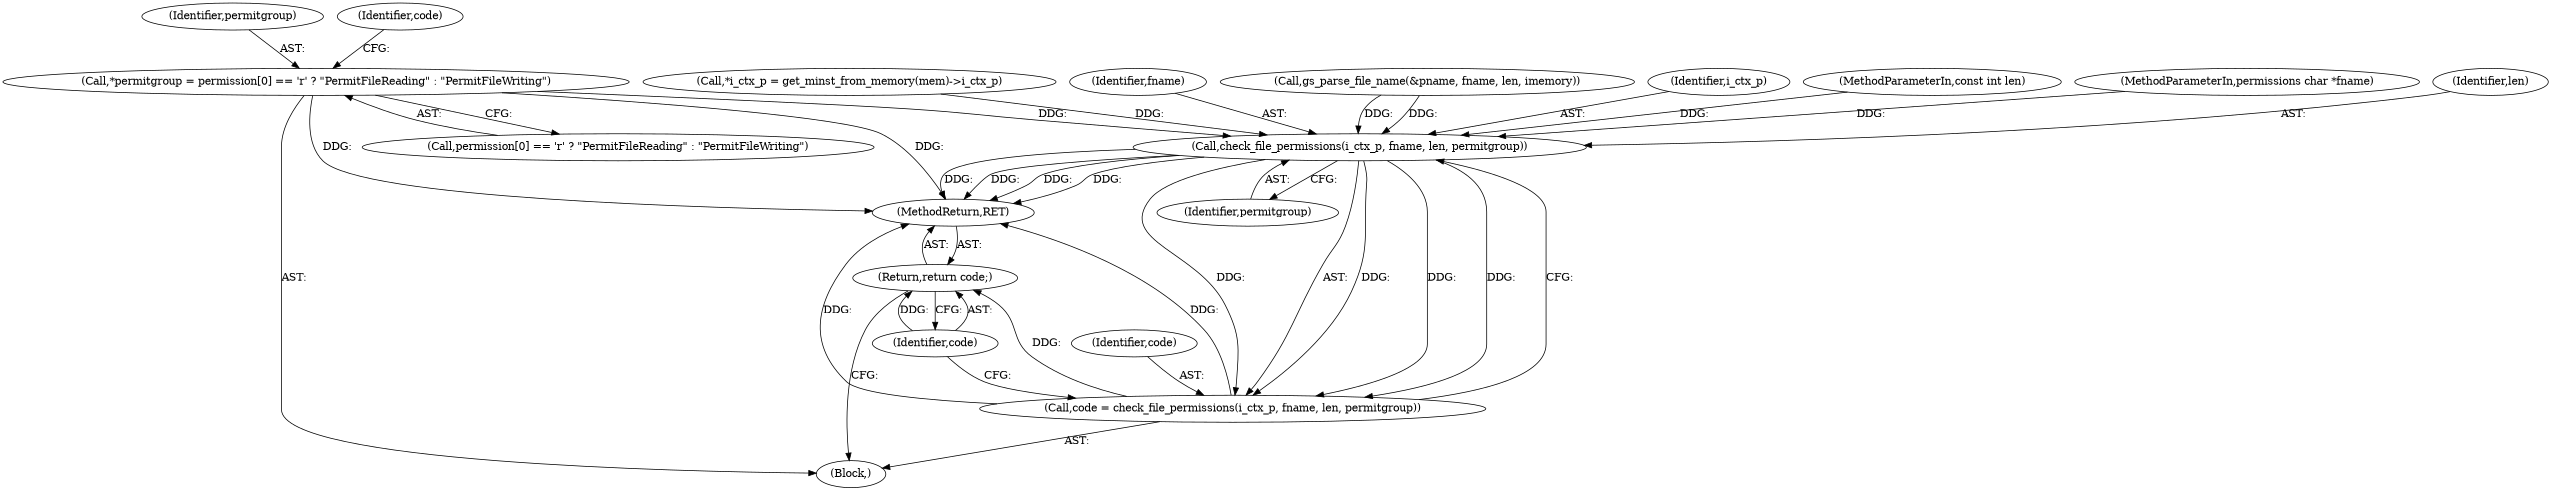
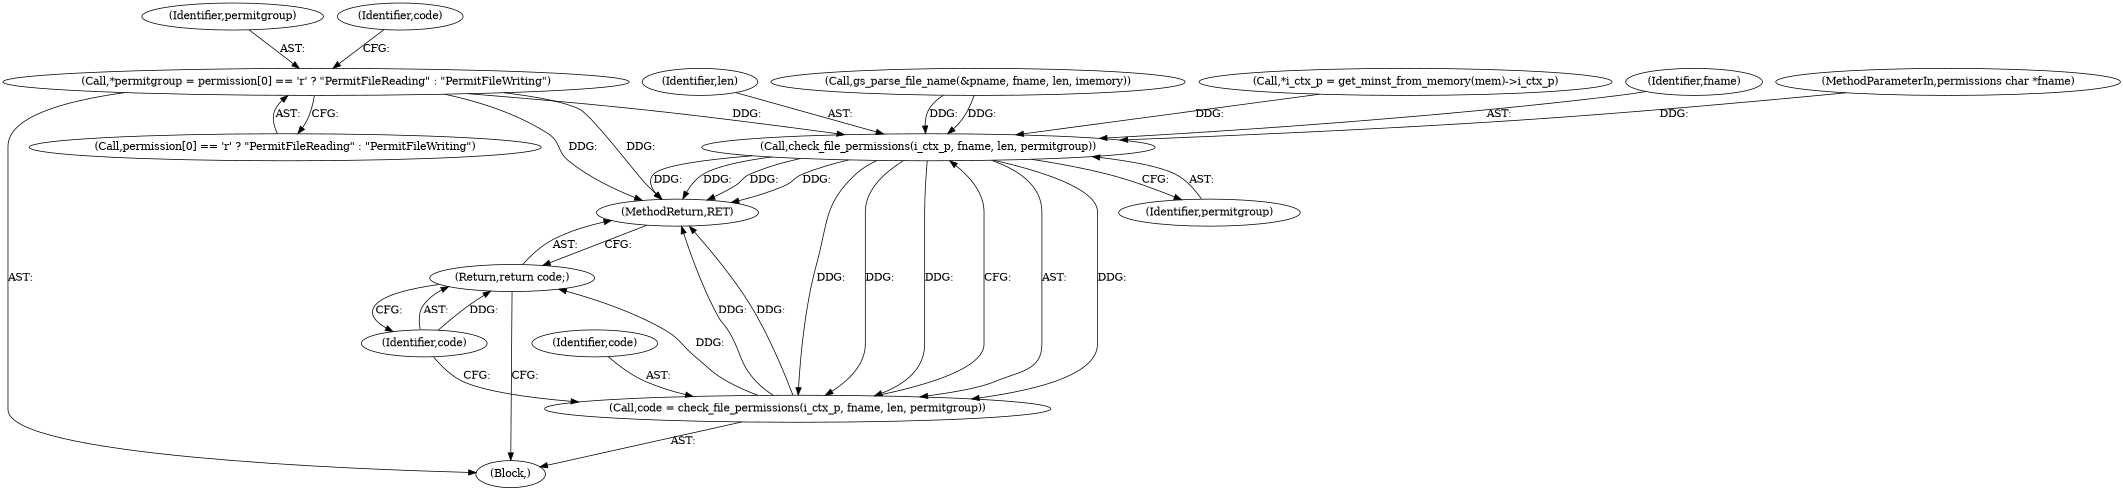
(1719, 82) -> none
(1932, 82) -> none
(971, 245) -> (620, 245)
